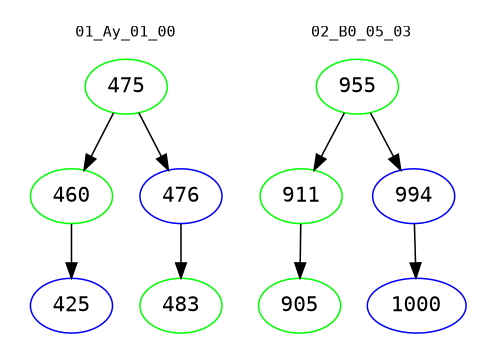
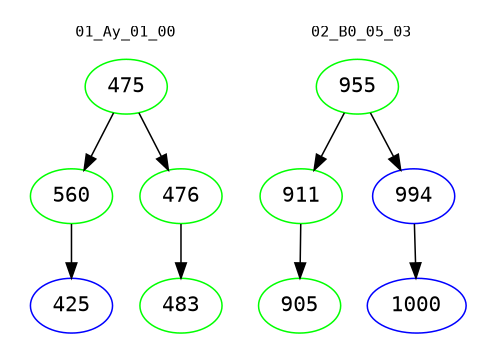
(71, 196) -> (71, 196)
(181, 196) -> (181, 196)
